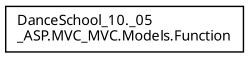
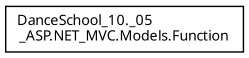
(125, 29) -> (125, 29)
